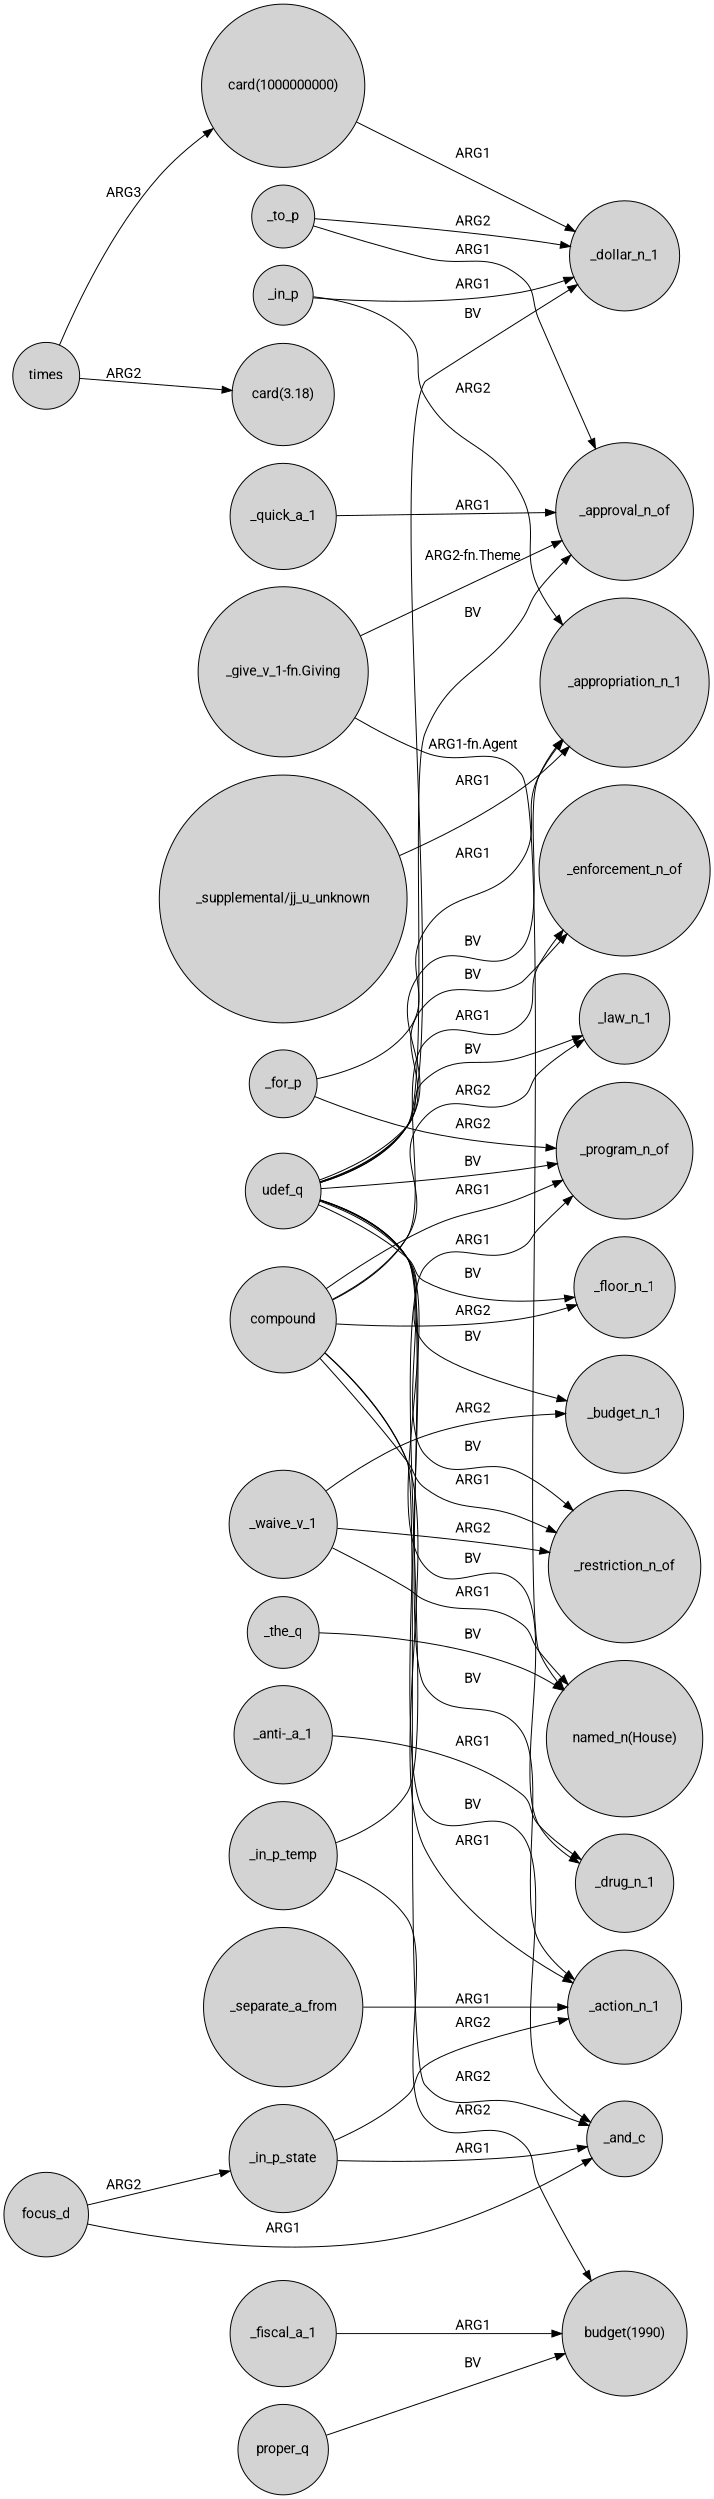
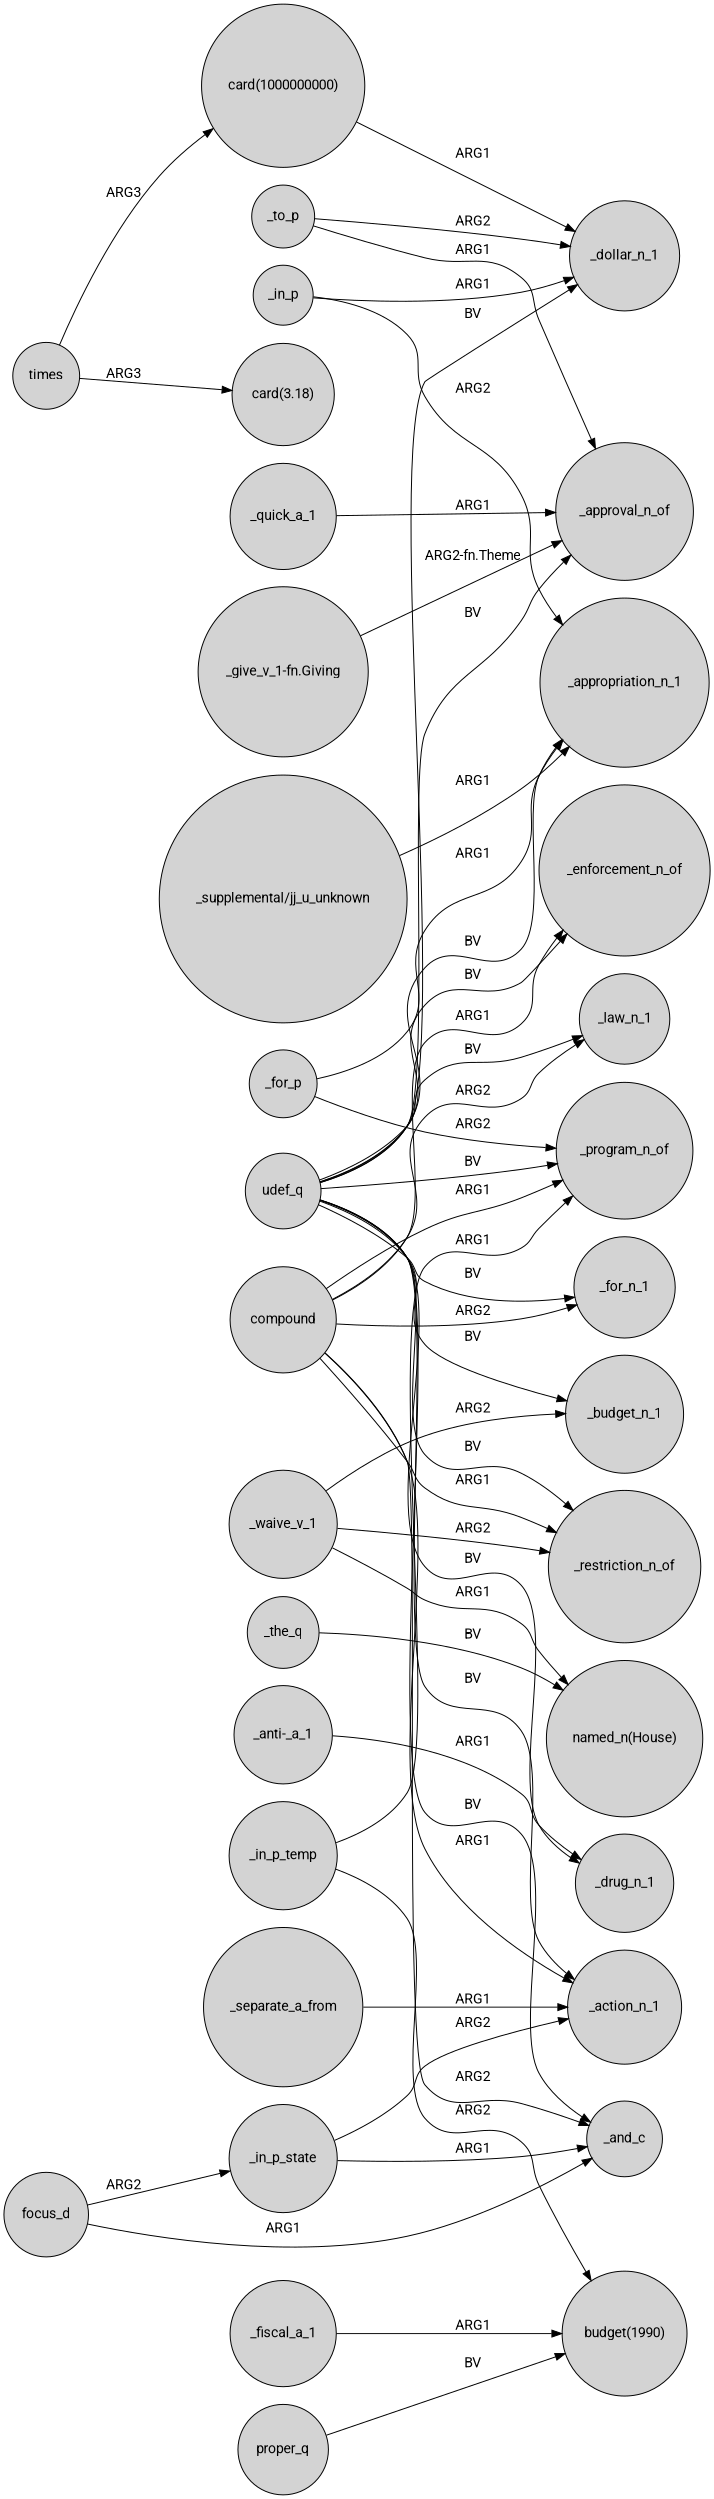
(124, 374) -> (124, 374)
(535, 1140) -> none
(625, 1287) -> (625, 1287)
